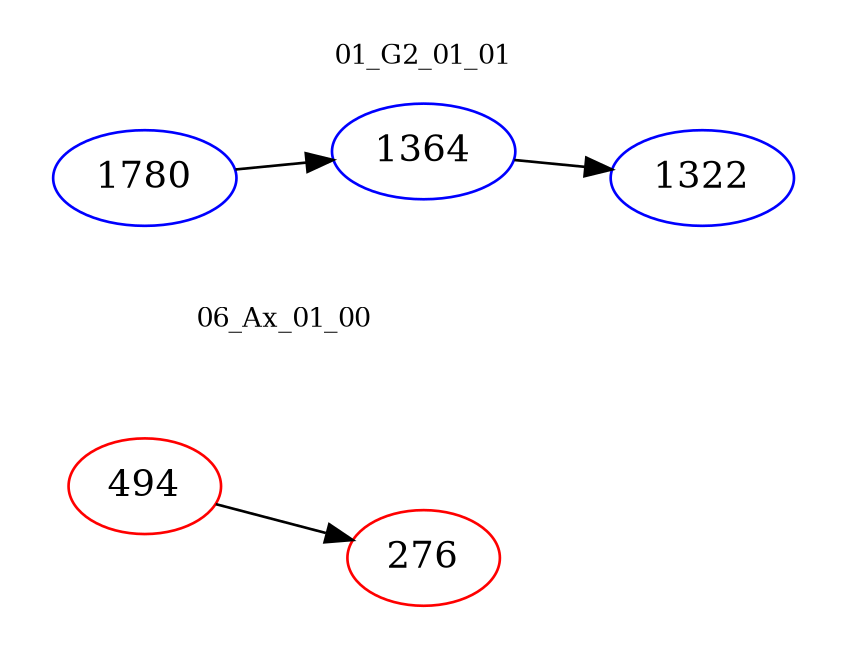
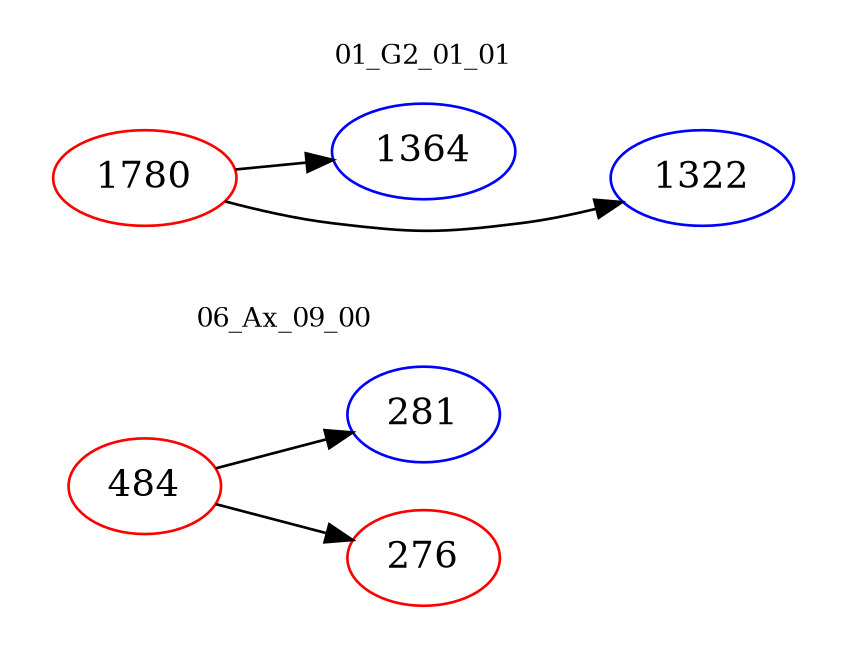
(550, 163) -> (410, 230)
(145, 178) -> (145, 178)
(284, 320) -> (284, 320)
none -> (424, 414)
(145, 486) -> (145, 486)
